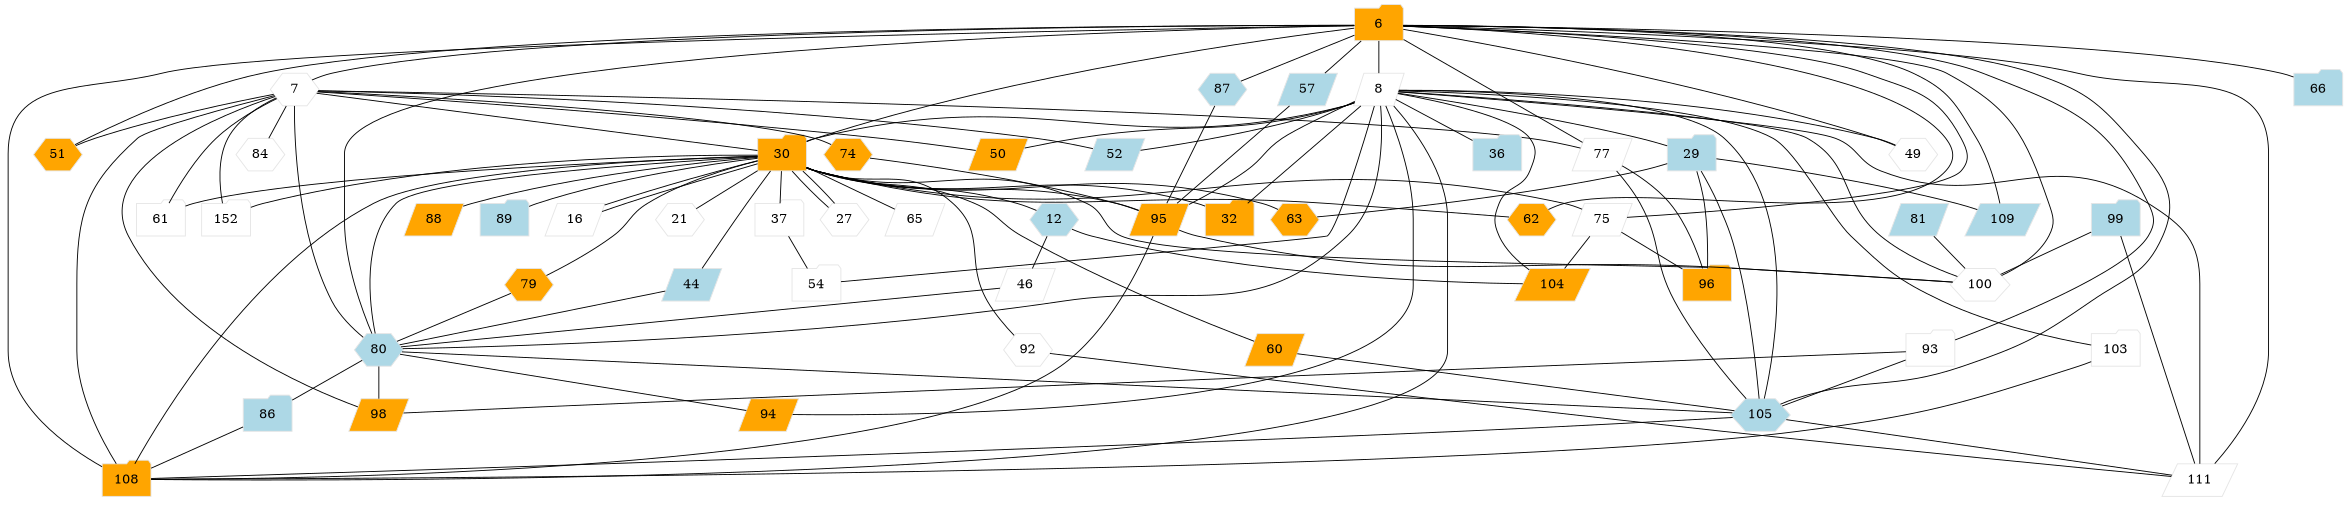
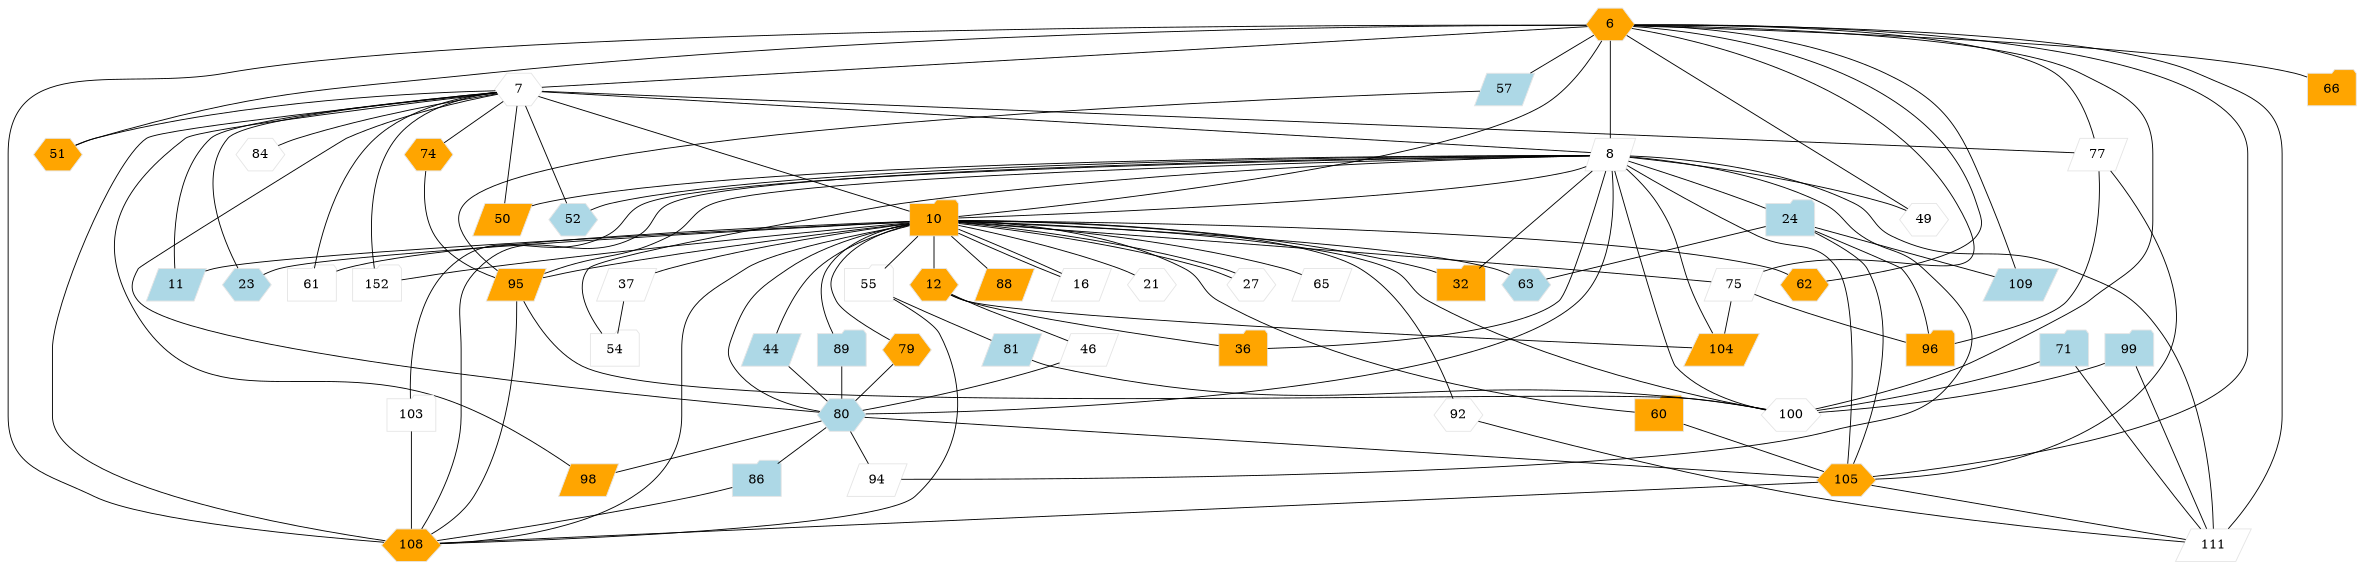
(1379, 24) -> (1610, 24)
(748, 56) -> (842, 383)
(1222, 90) -> none
(2318, 90) -> (2332, 90)
none -> (1066, 122)
(782, 155) -> (934, 220)
(1115, 155) -> (573, 220)
(1497, 155) -> (1243, 350)
(1692, 155) -> (1790, 220)
(779, 220) -> (627, 285)
(1054, 220) -> (934, 285)
(1295, 220) -> (1526, 285)
none -> (176, 285)
none -> (247, 285)
none -> (869, 285)
none -> (1084, 325)
(1275, 350) -> (1659, 415)
(1930, 350) -> none
none -> (2064, 350)
(769, 415) -> (877, 480)
(1760, 415) -> (1846, 480)
(127, 480) -> (411, 545)
